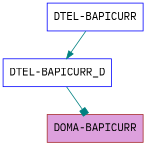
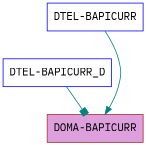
(78, 42) -> (120, 69)
